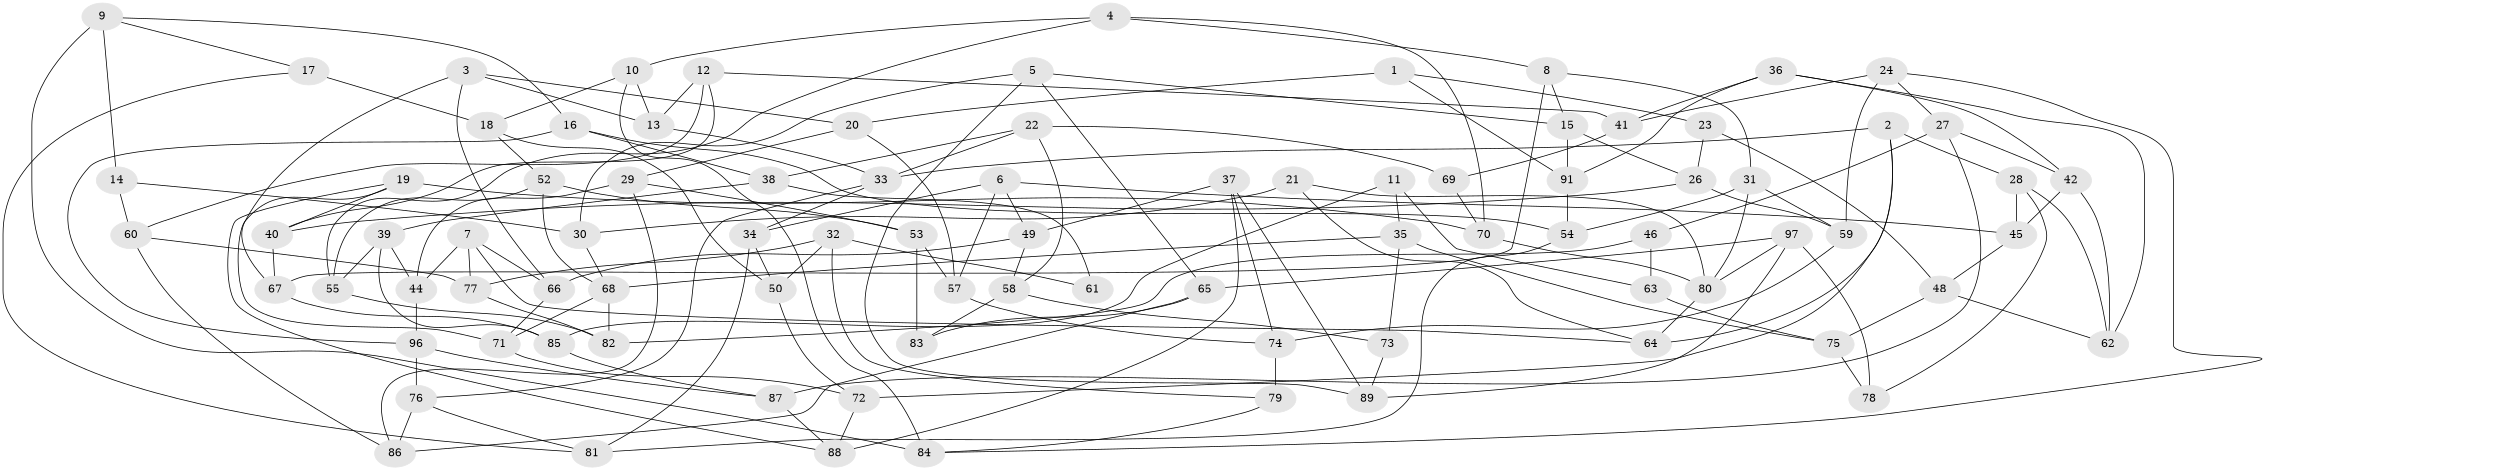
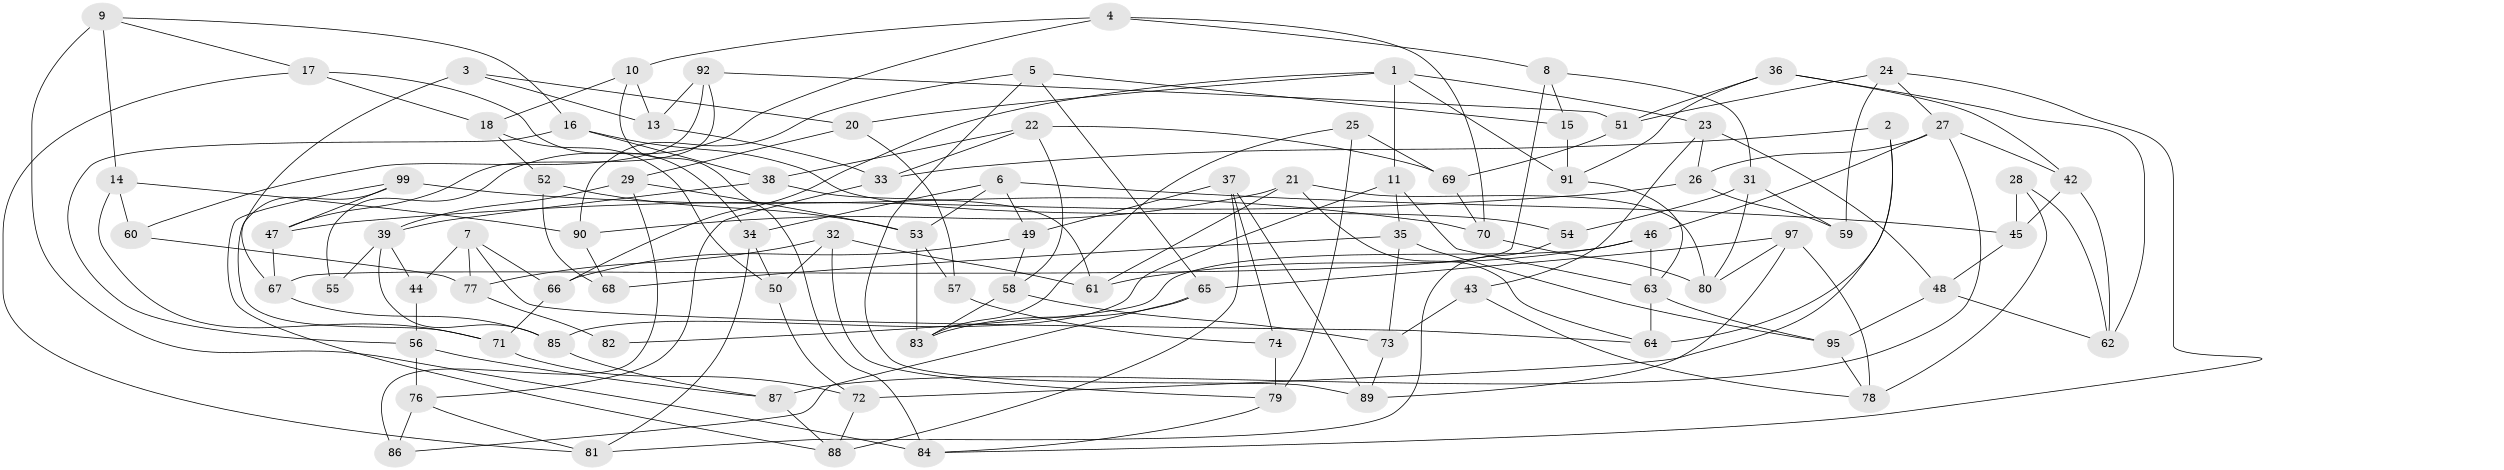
(704, 71) -> (704, 71)
none -> (1353, 126)
none -> (1395, 126)
(1622, 126) -> (1622, 126)
(1951, 154) -> none
(1633, 155) -> (1819, 153)
(403, 180) -> (403, 180)
(478, 184) -> (958, 125)
(464, 206) -> (505, 204)
(816, 208) -> (532, 130)
(1567, 212) -> (1662, 205)
(366, 215) -> none
(272, 235) -> (272, 235)
(580, 235) -> (580, 235)
(977, 235) -> (952, 212)
none -> (1193, 235)
none -> (1320, 263)
none -> (1471, 290)
(1684, 311) -> (1651, 317)
(473, 313) -> none
(556, 316) -> (250, 328)
(609, 317) -> none
(1573, 329) -> none
(416, 344) -> (416, 344)
(1834, 344) -> (1834, 344)
(245, 361) -> none
